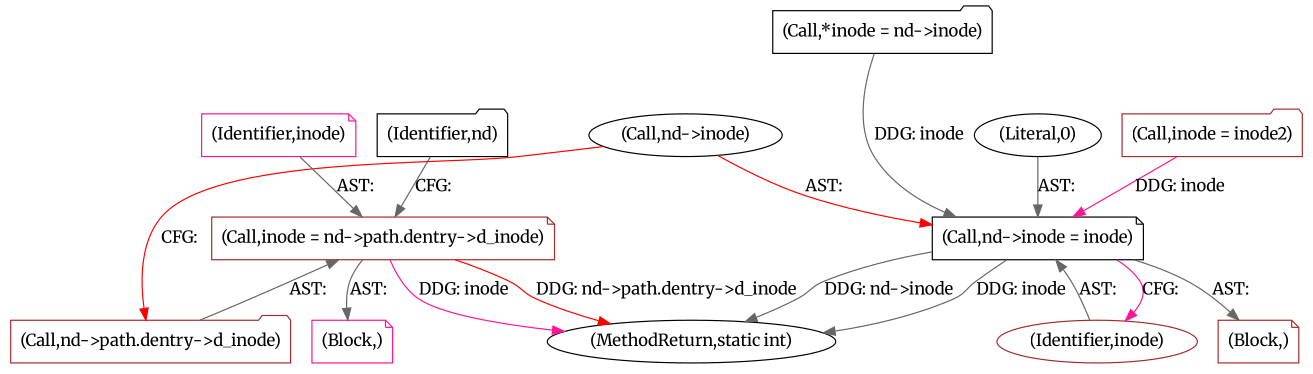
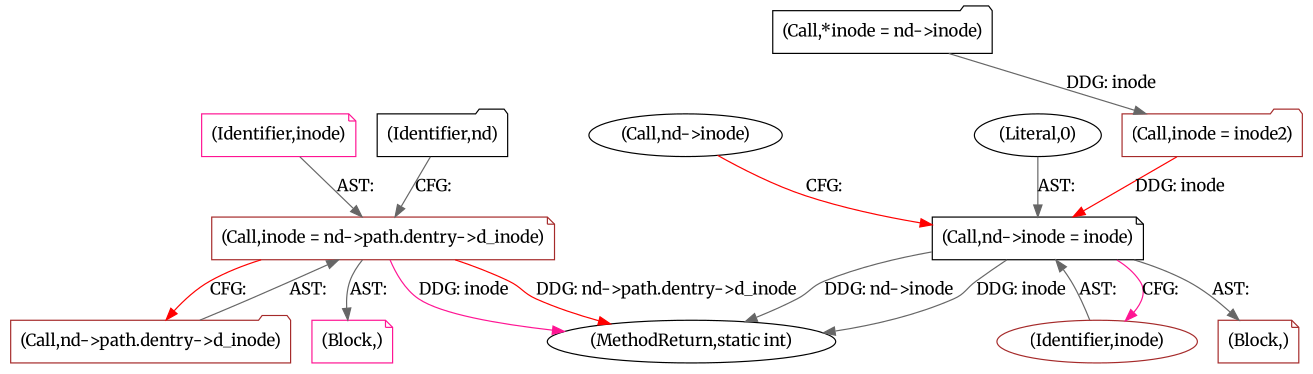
(871, 150) -> (1042, 82)
(330, 167) -> (214, 279)
(1130, 184) -> (1130, 184)
(826, 187) -> (826, 187)
